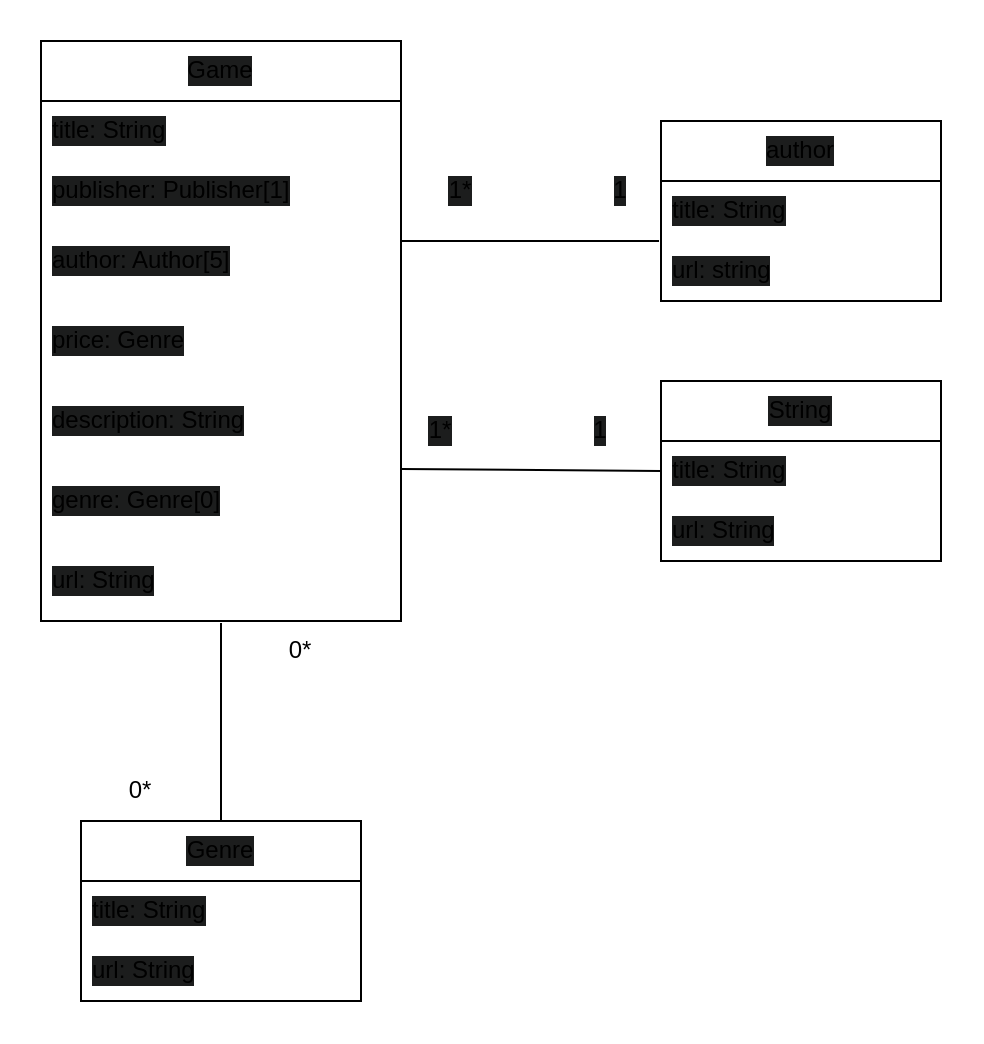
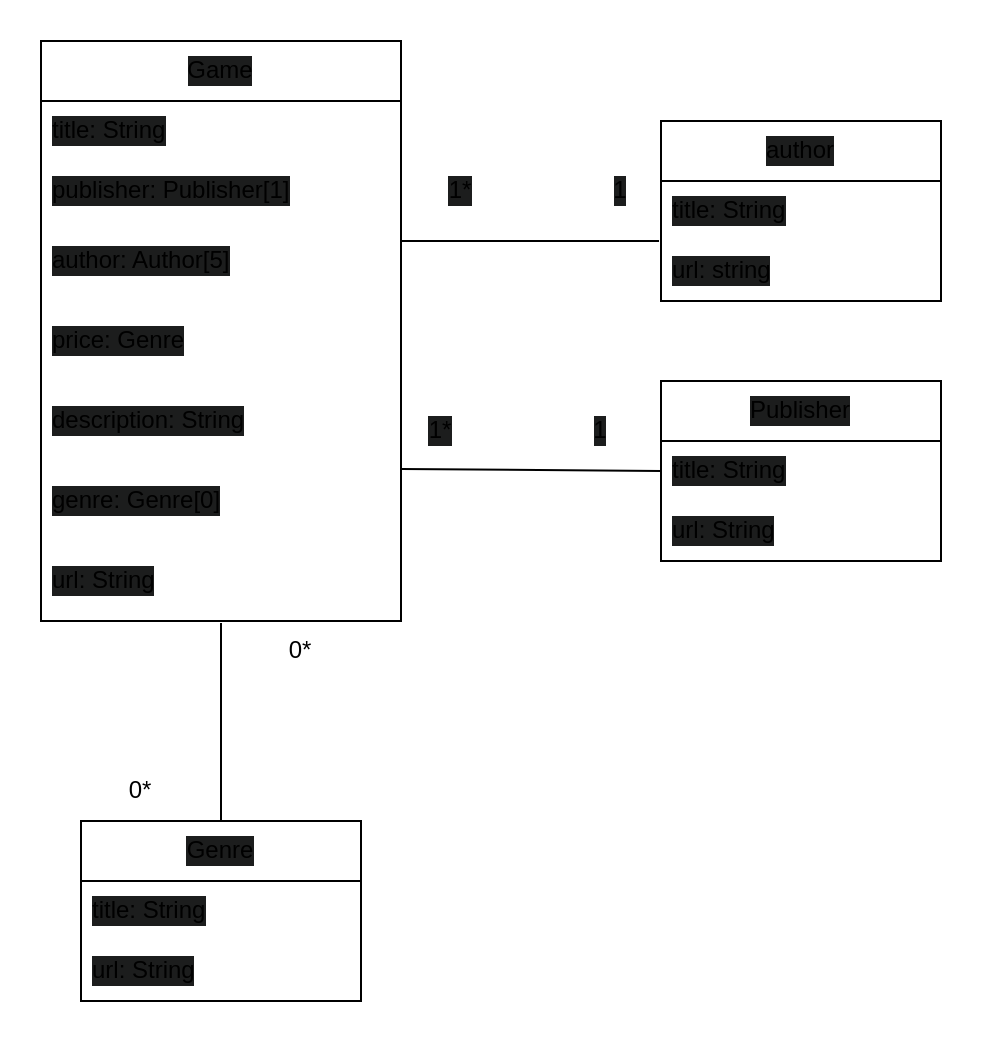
(801, 411) -> (801, 411)
